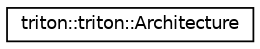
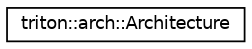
(130, 25) -> (126, 25)
